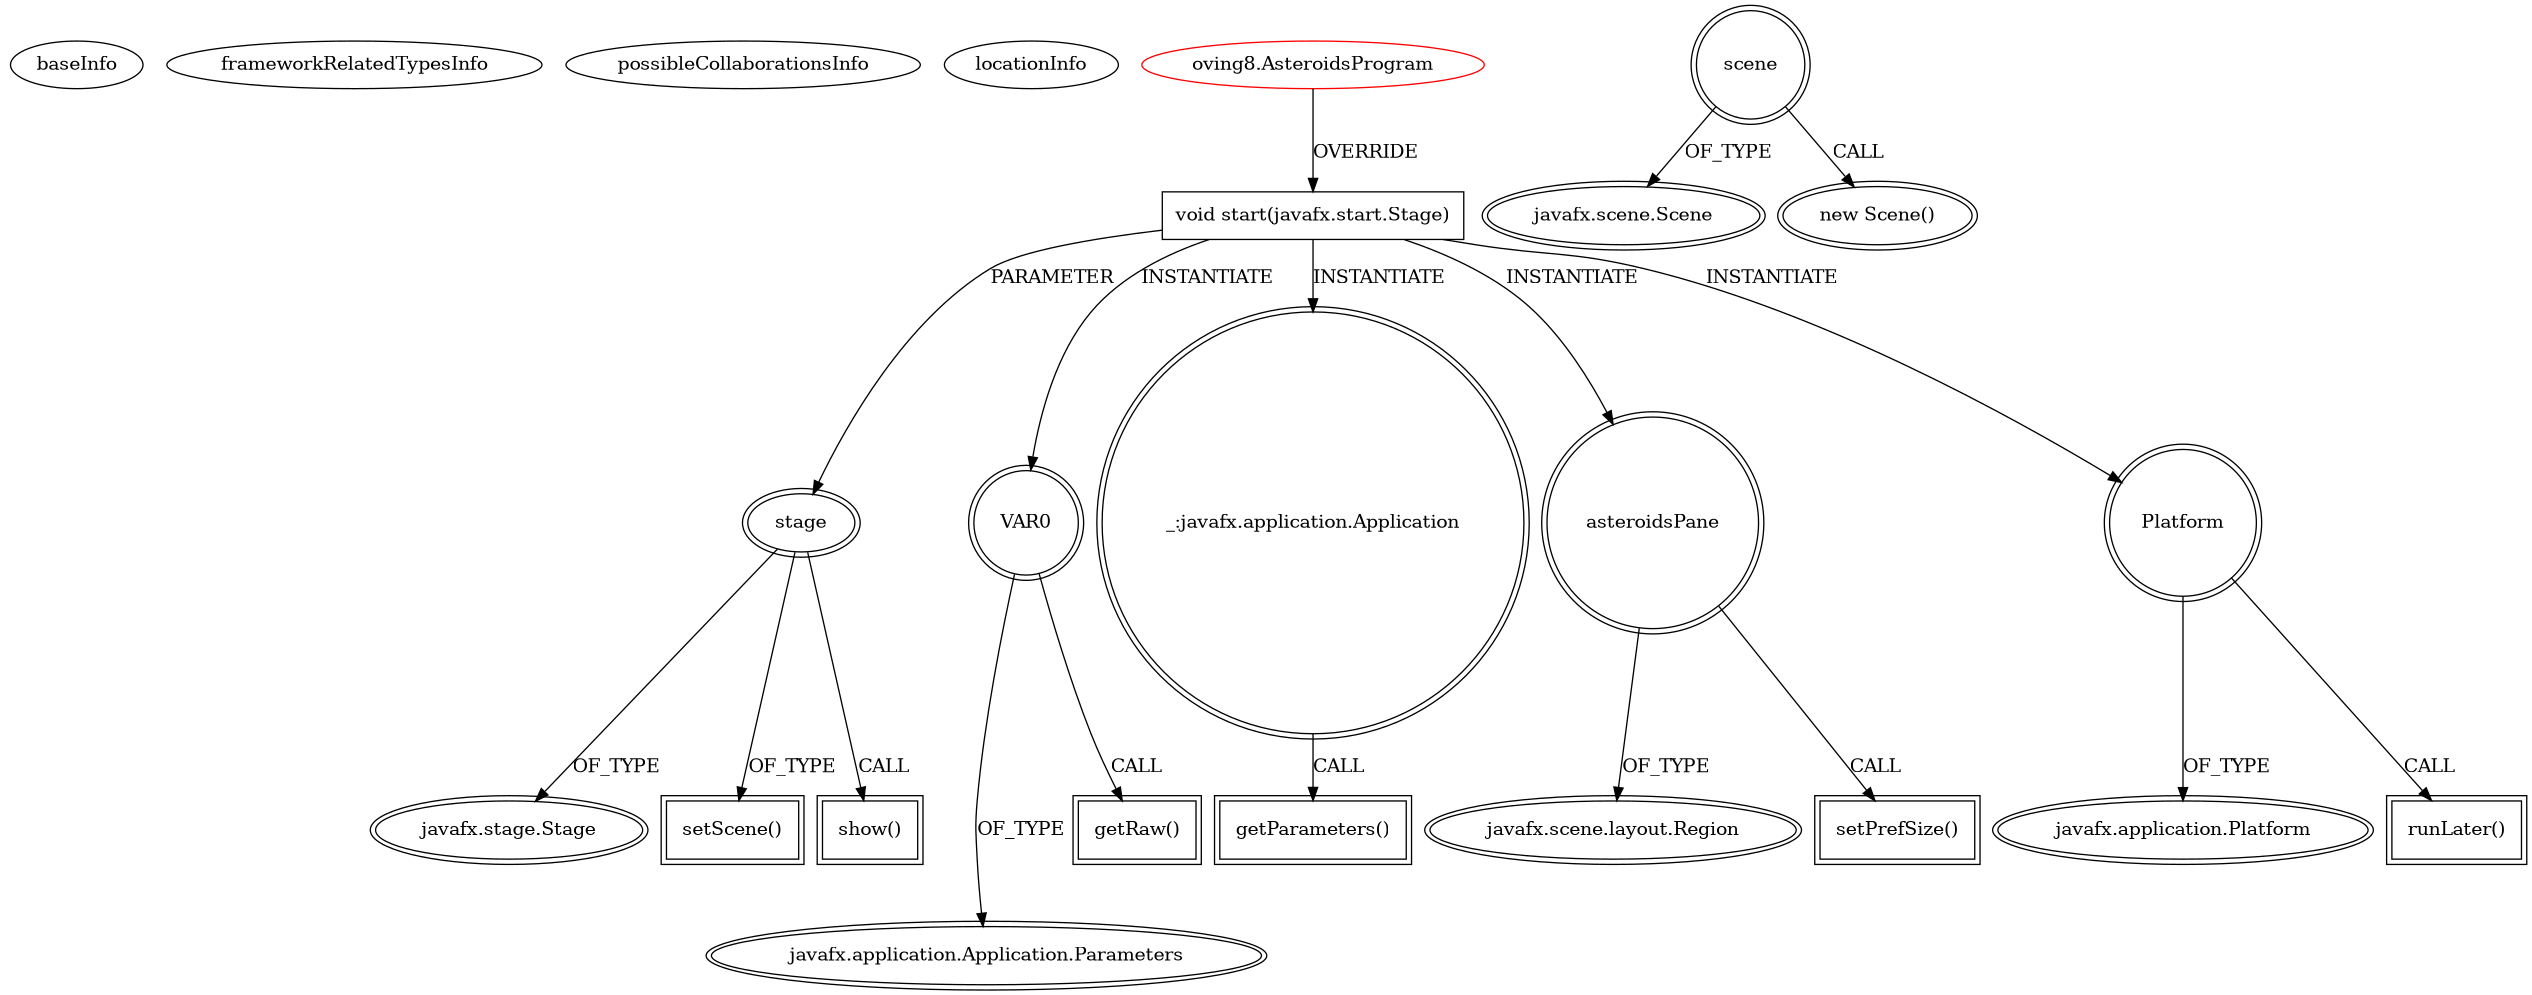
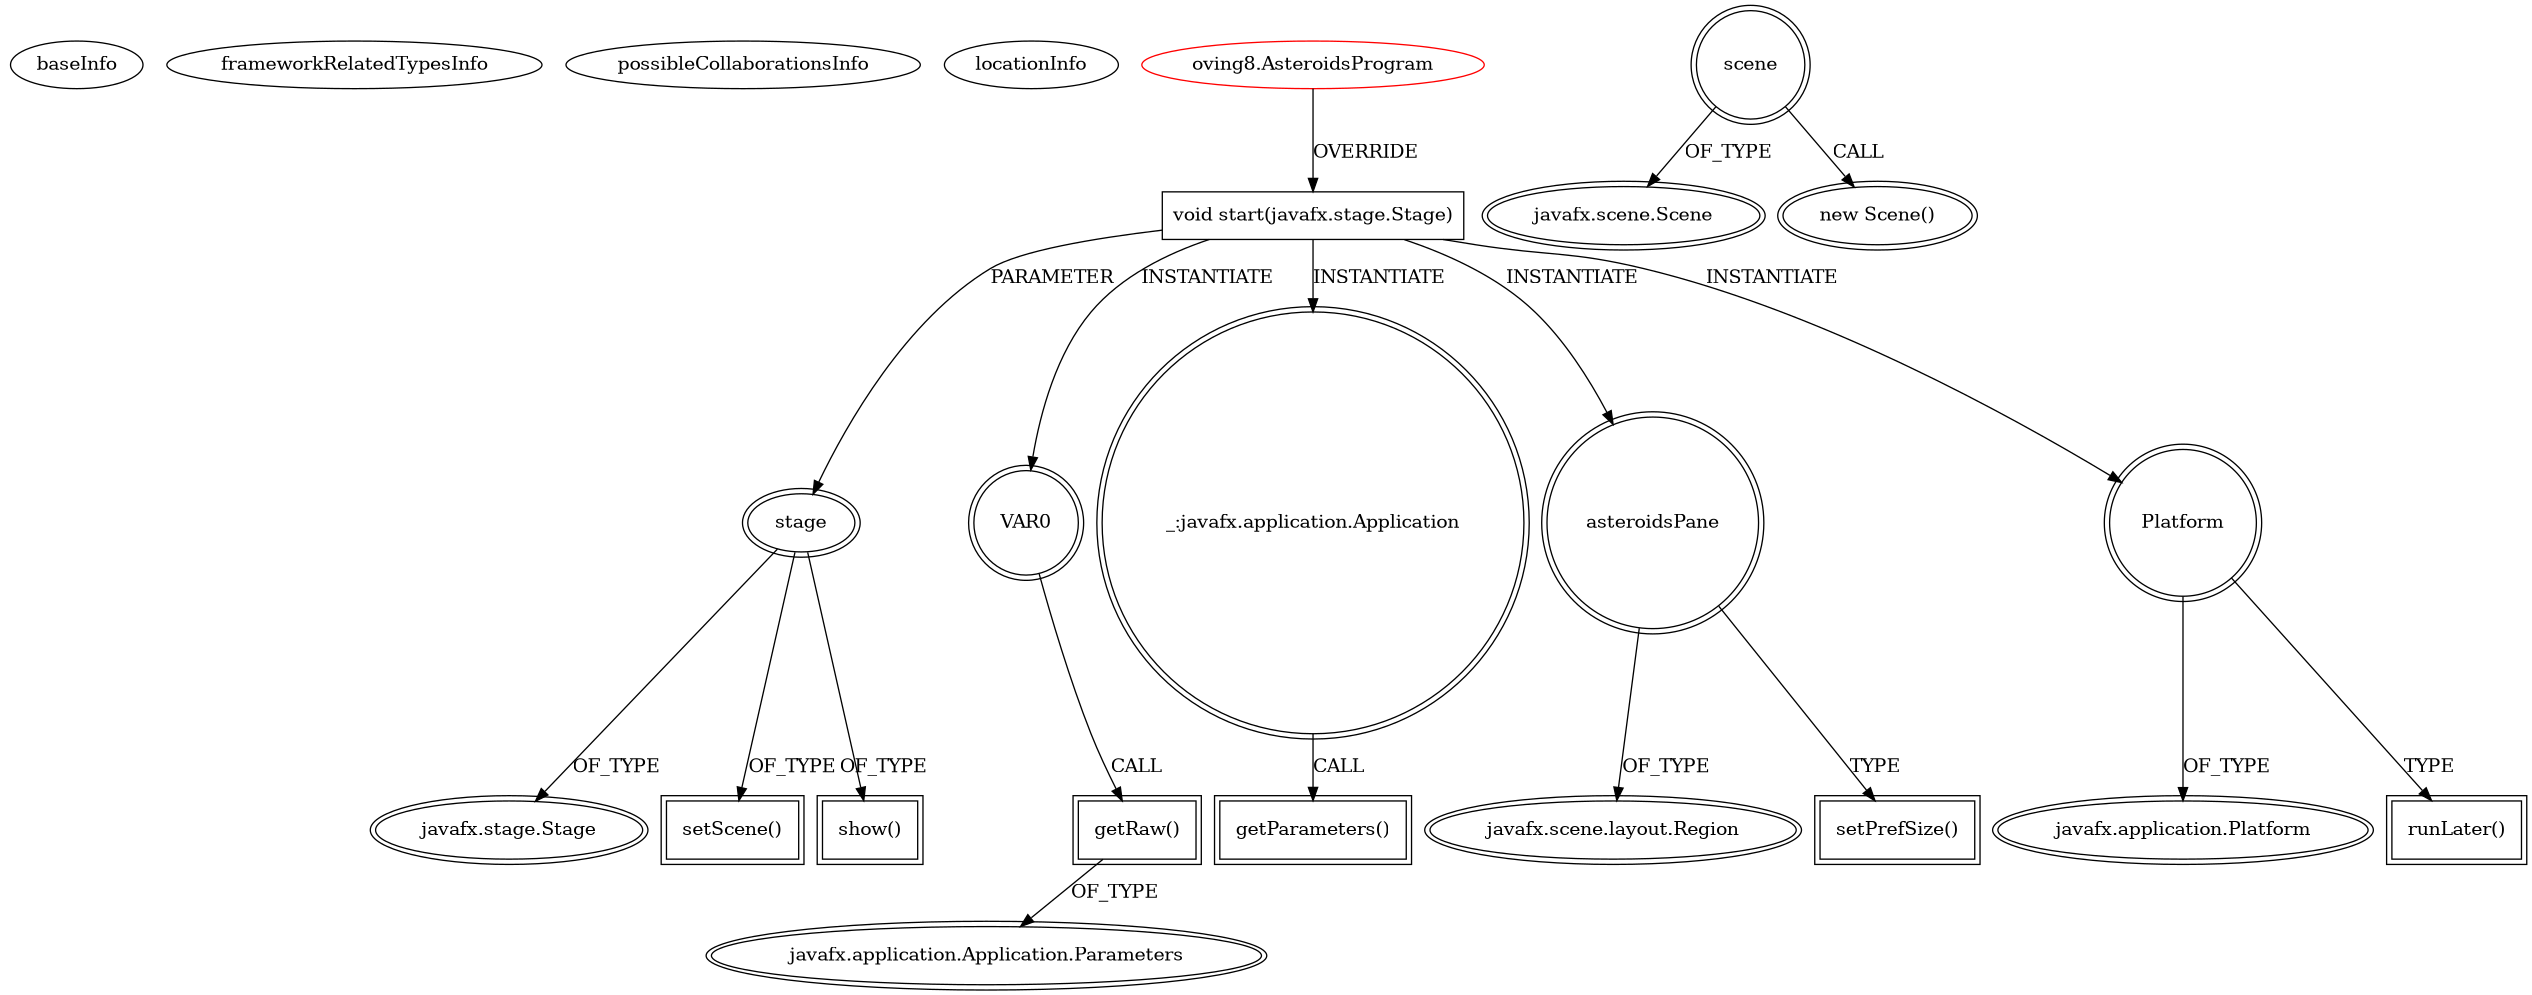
(1313, 216) -> (1313, 216)
(984, 743) -> (1067, 888)
(884, 767) -> (884, 767)
(1876, 767) -> (1876, 767)
(2430, 767) -> (2430, 767)
